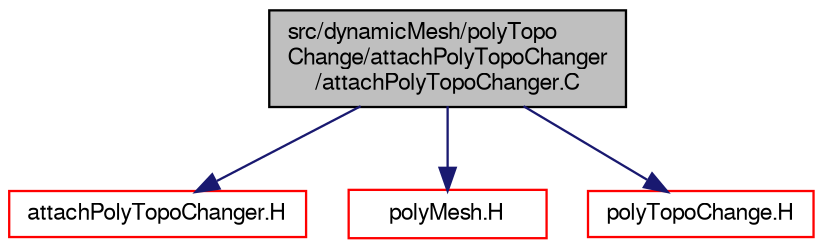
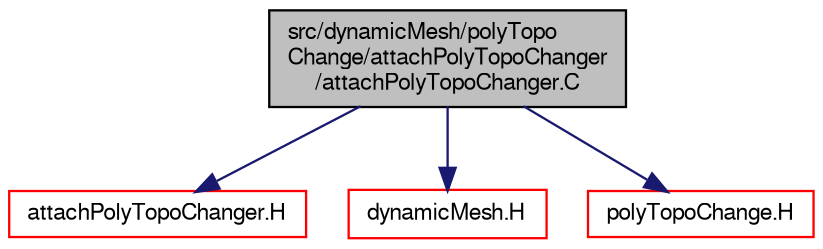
(448, 214) -> (448, 214)
